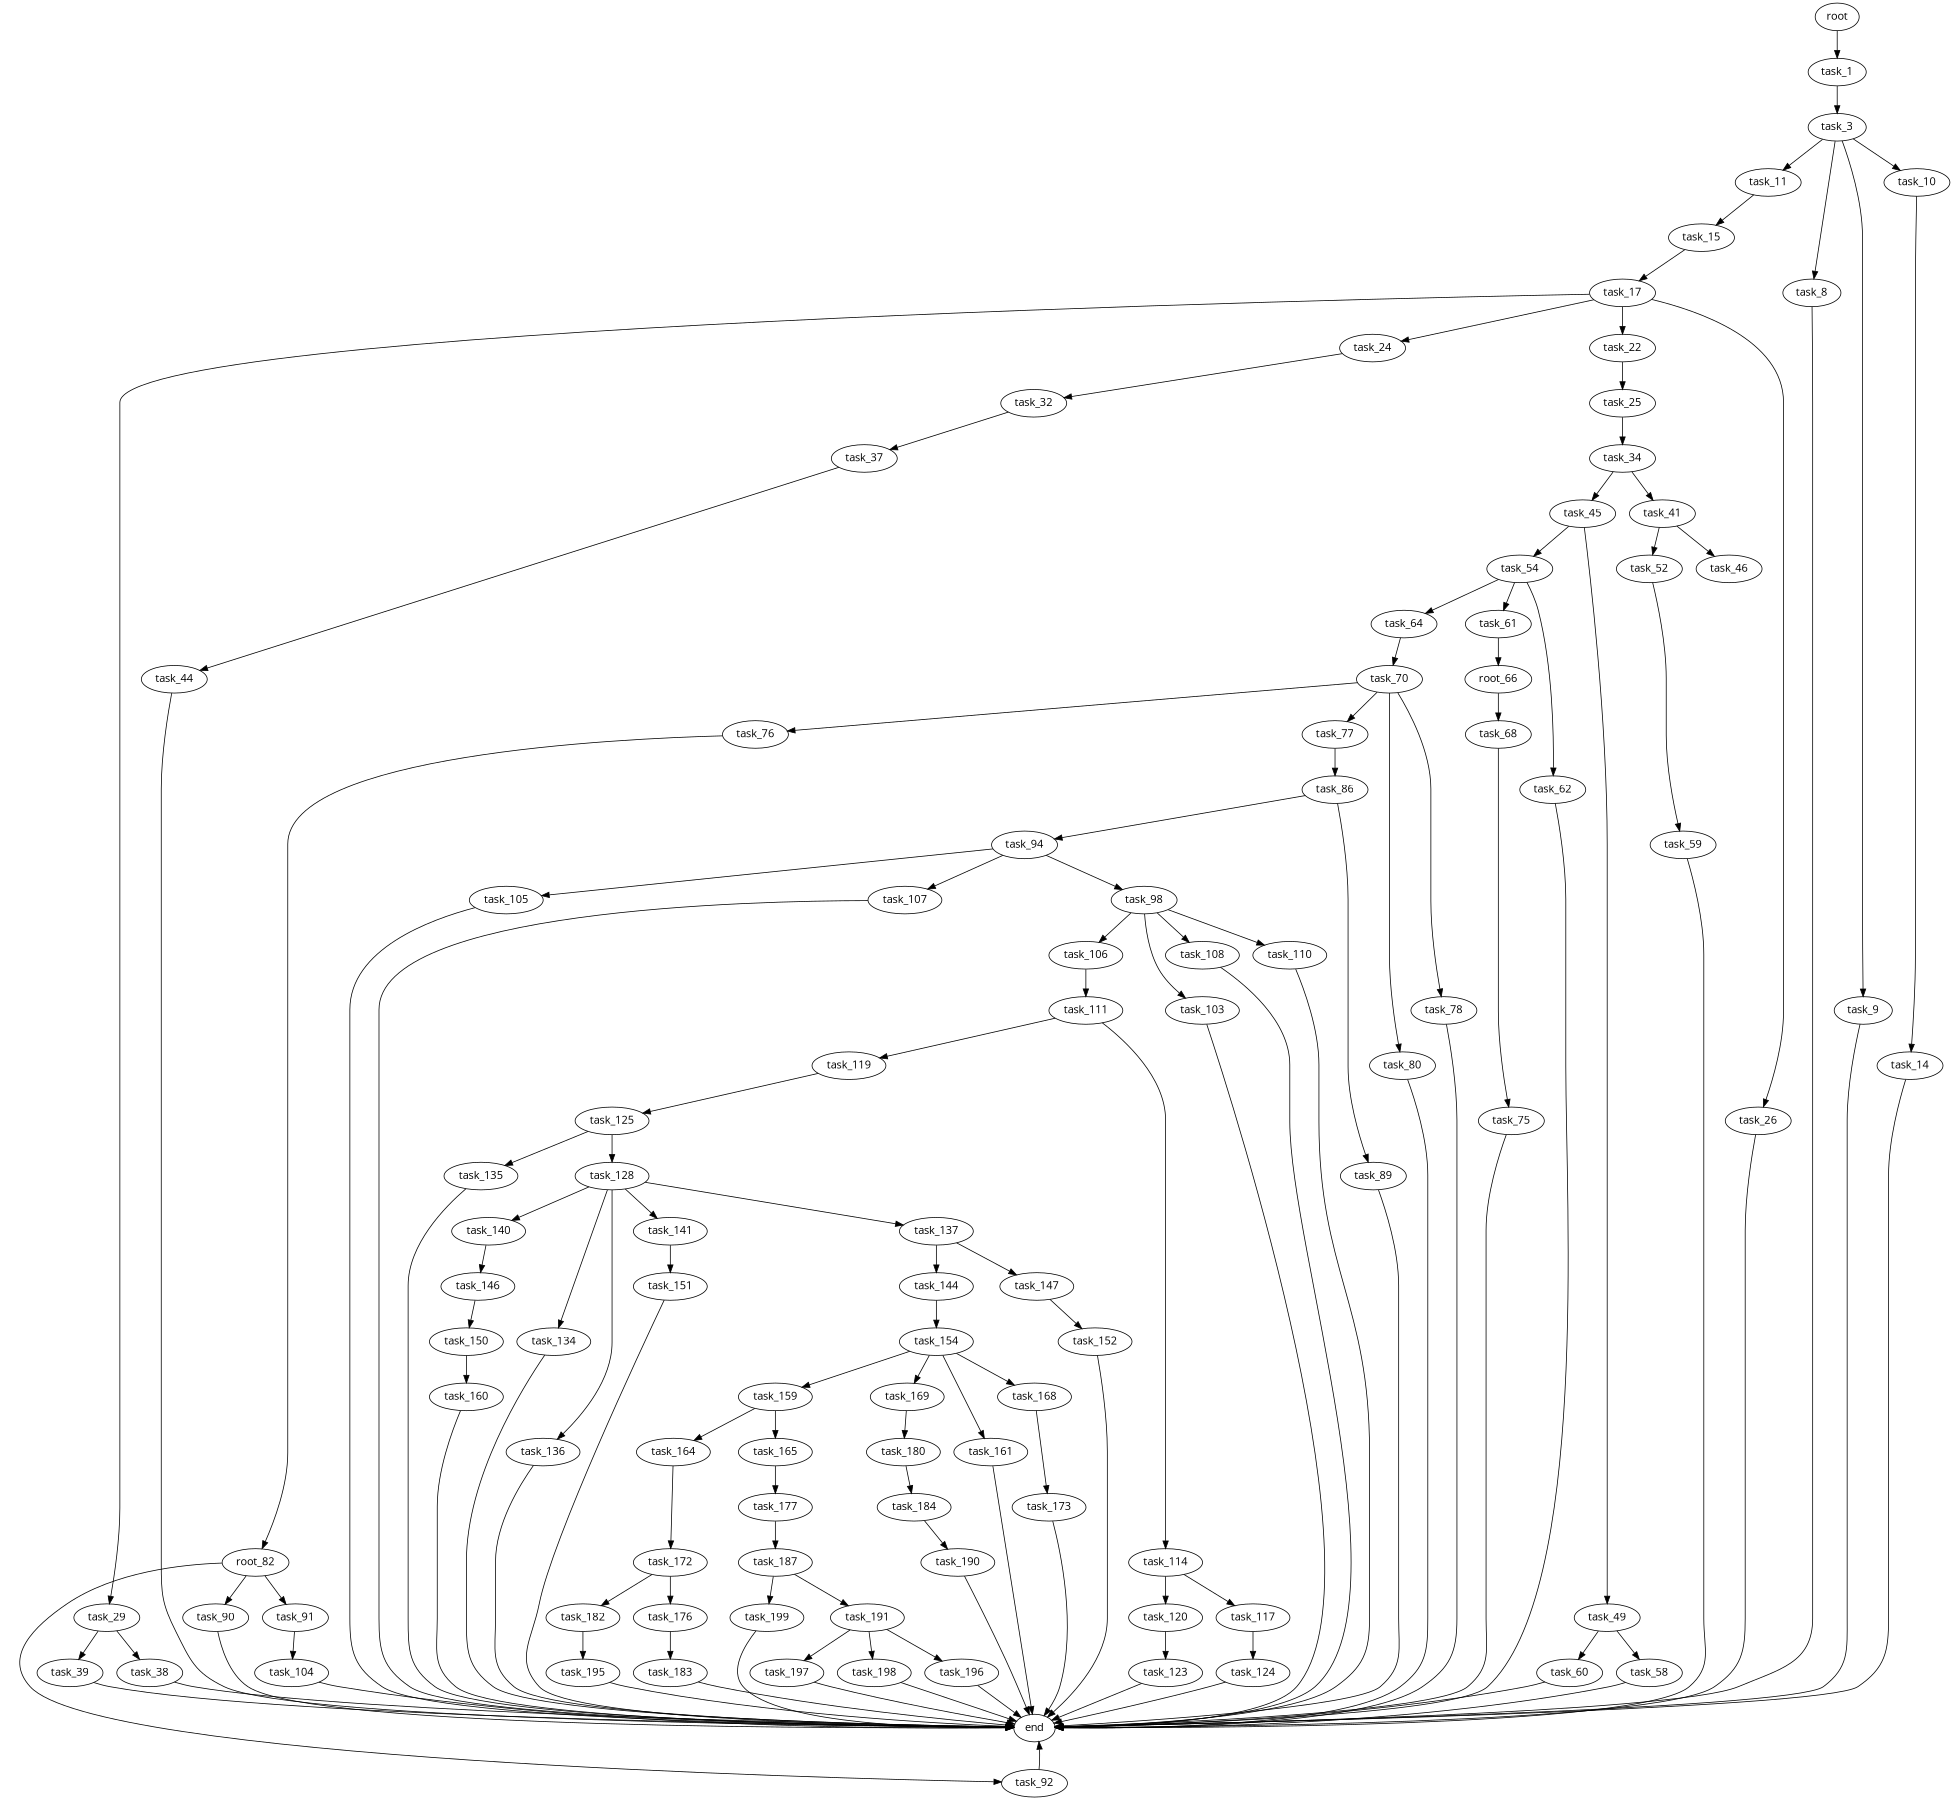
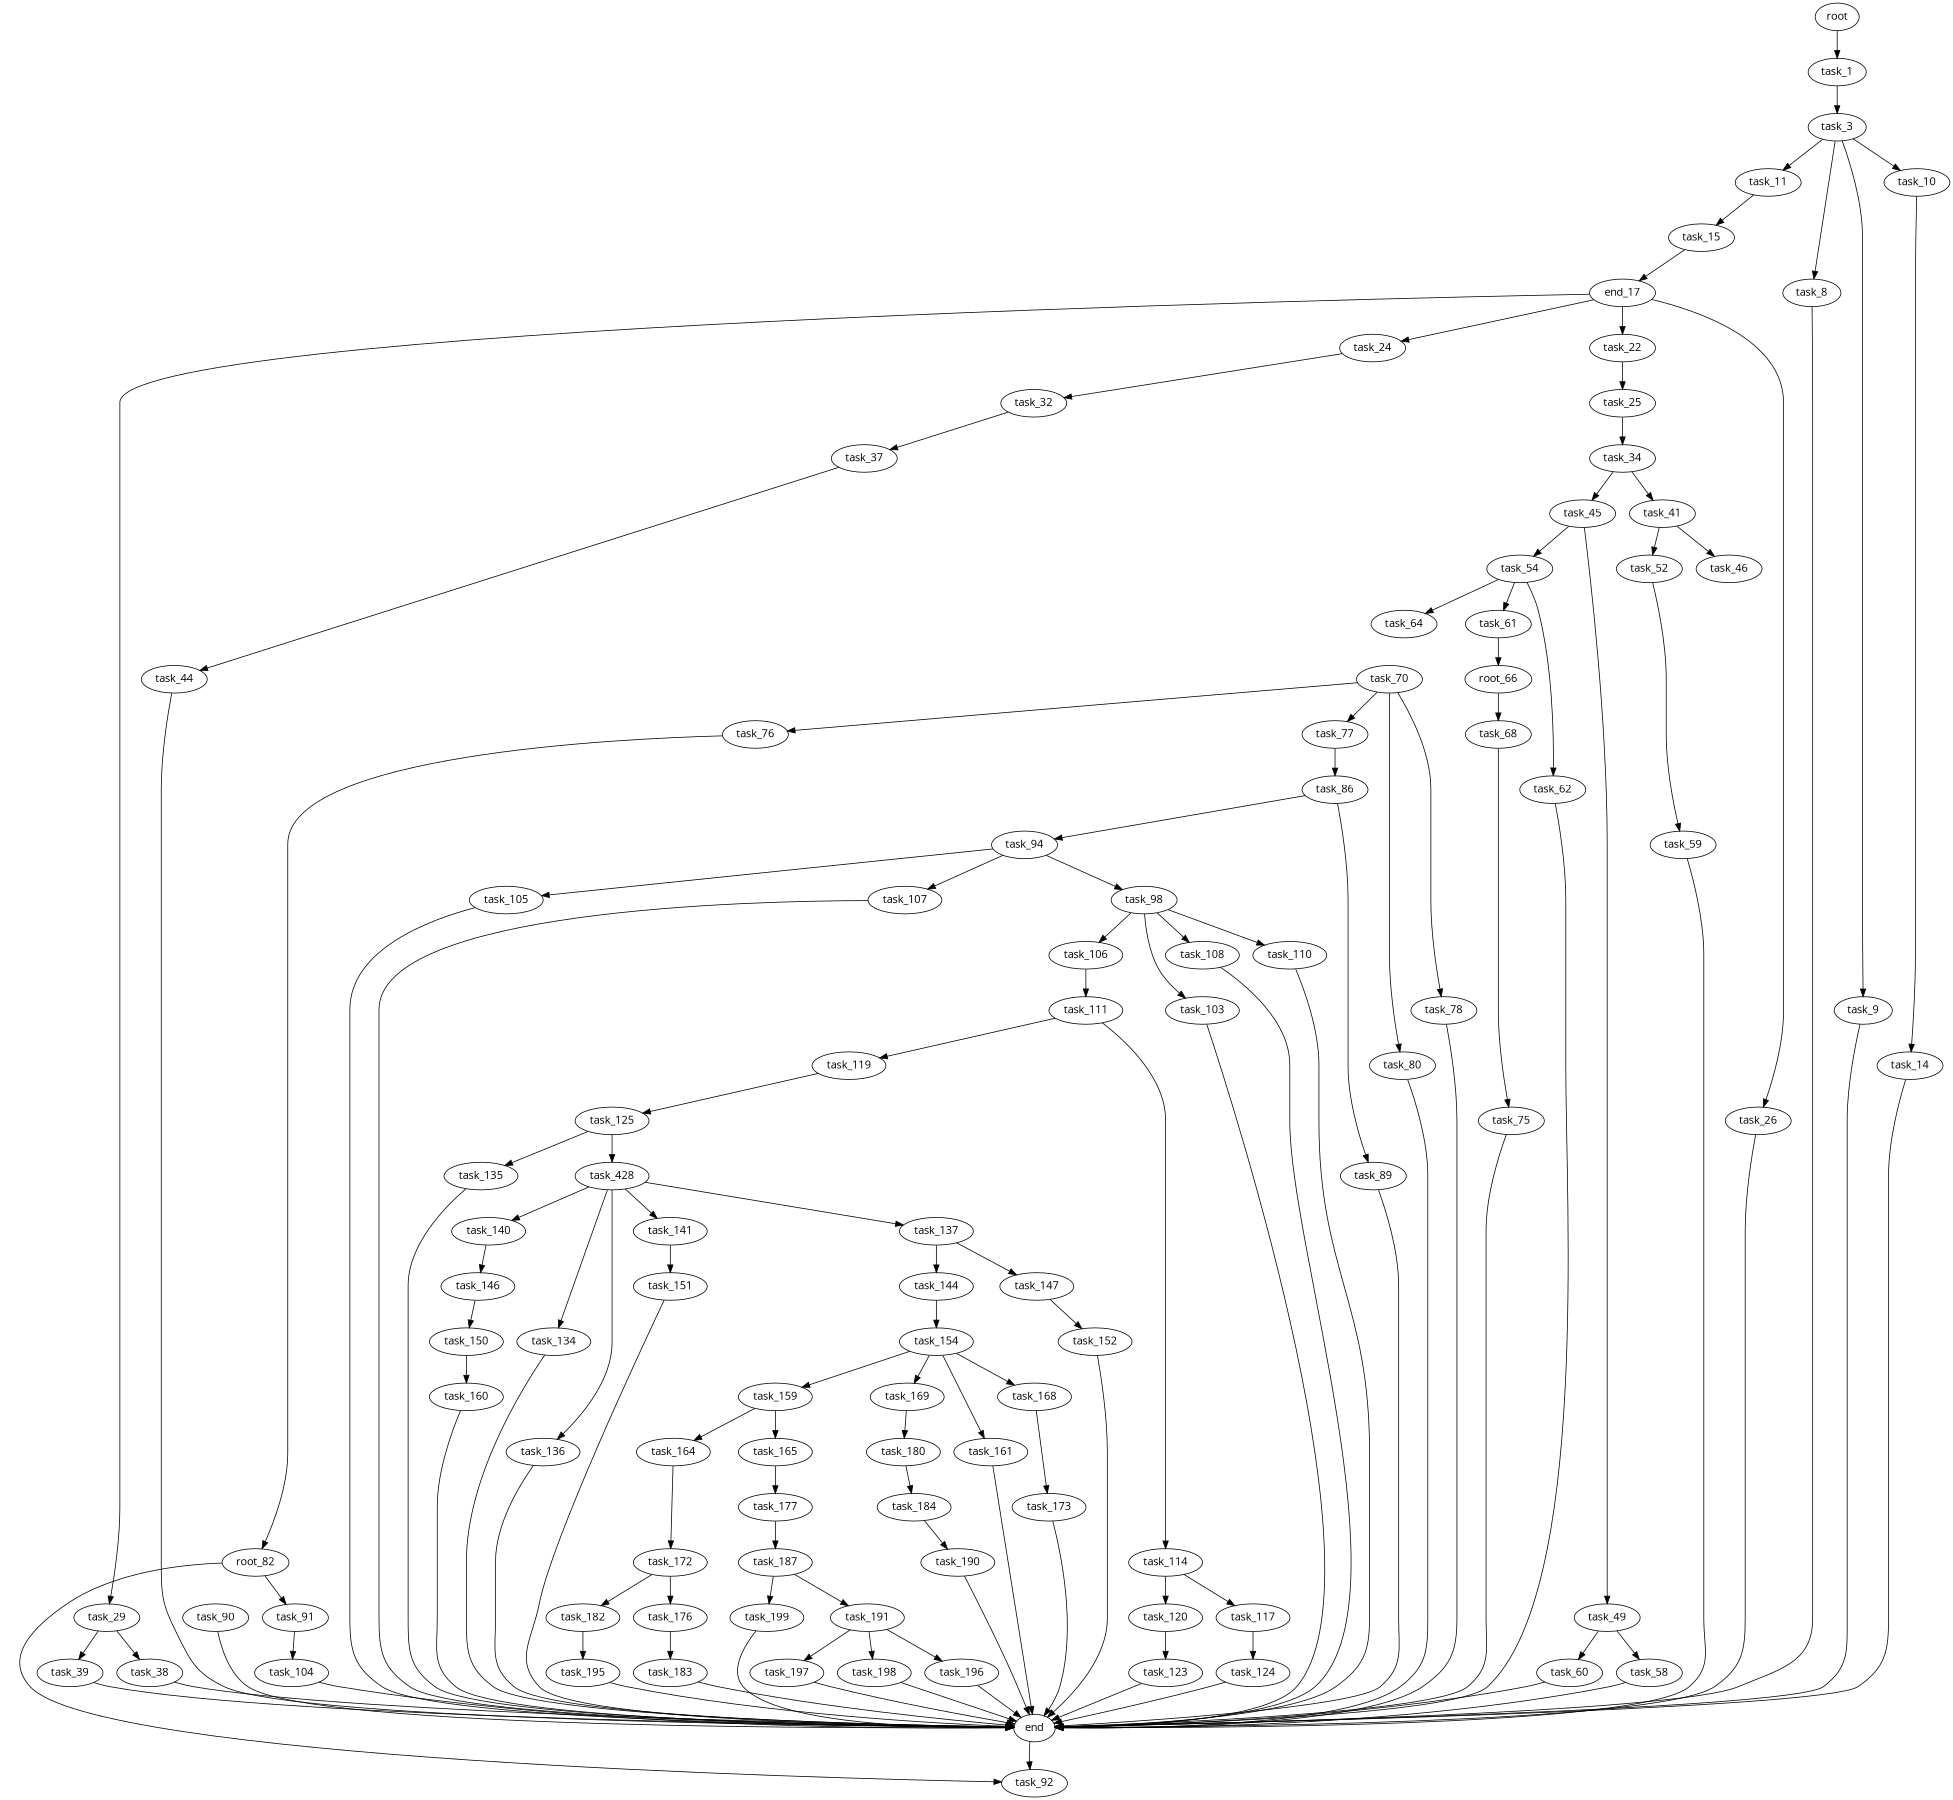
(1622, 293) -> (1622, 293)
(1398, 648) -> none
(612, 1176) -> (612, 1176)
(238, 1587) -> none
(1040, 1759) -> (1029, 1752)
